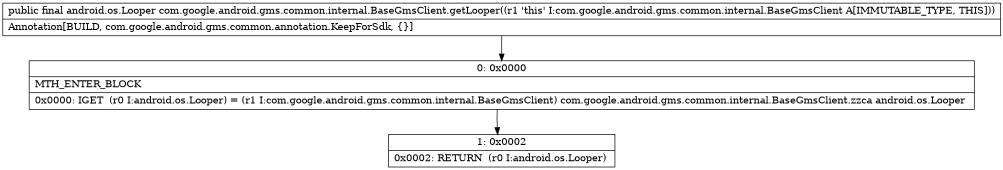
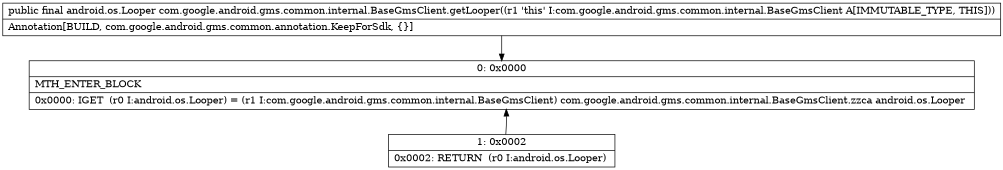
(497, 118) -> (506, 125)
